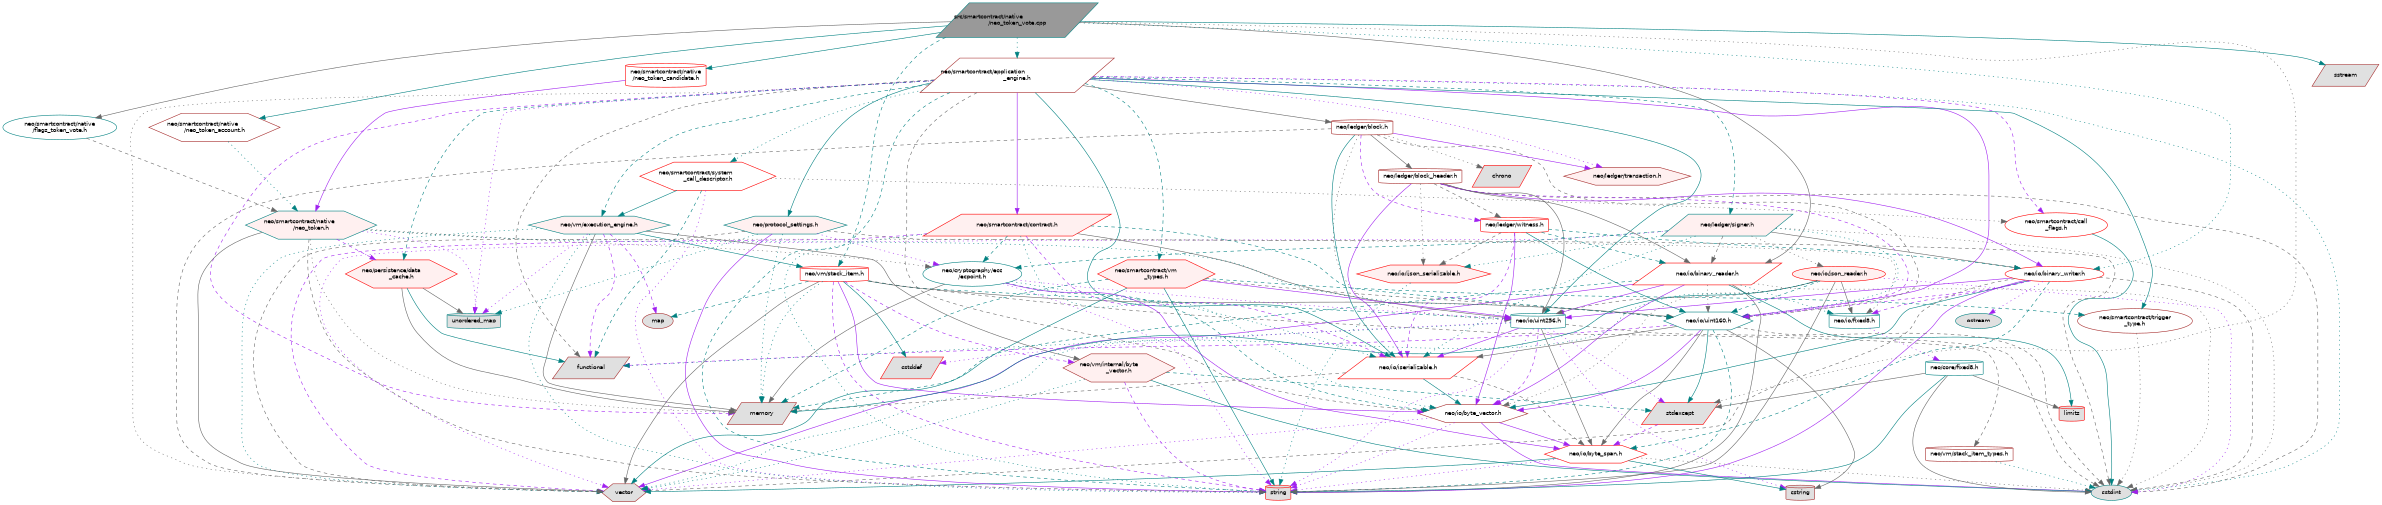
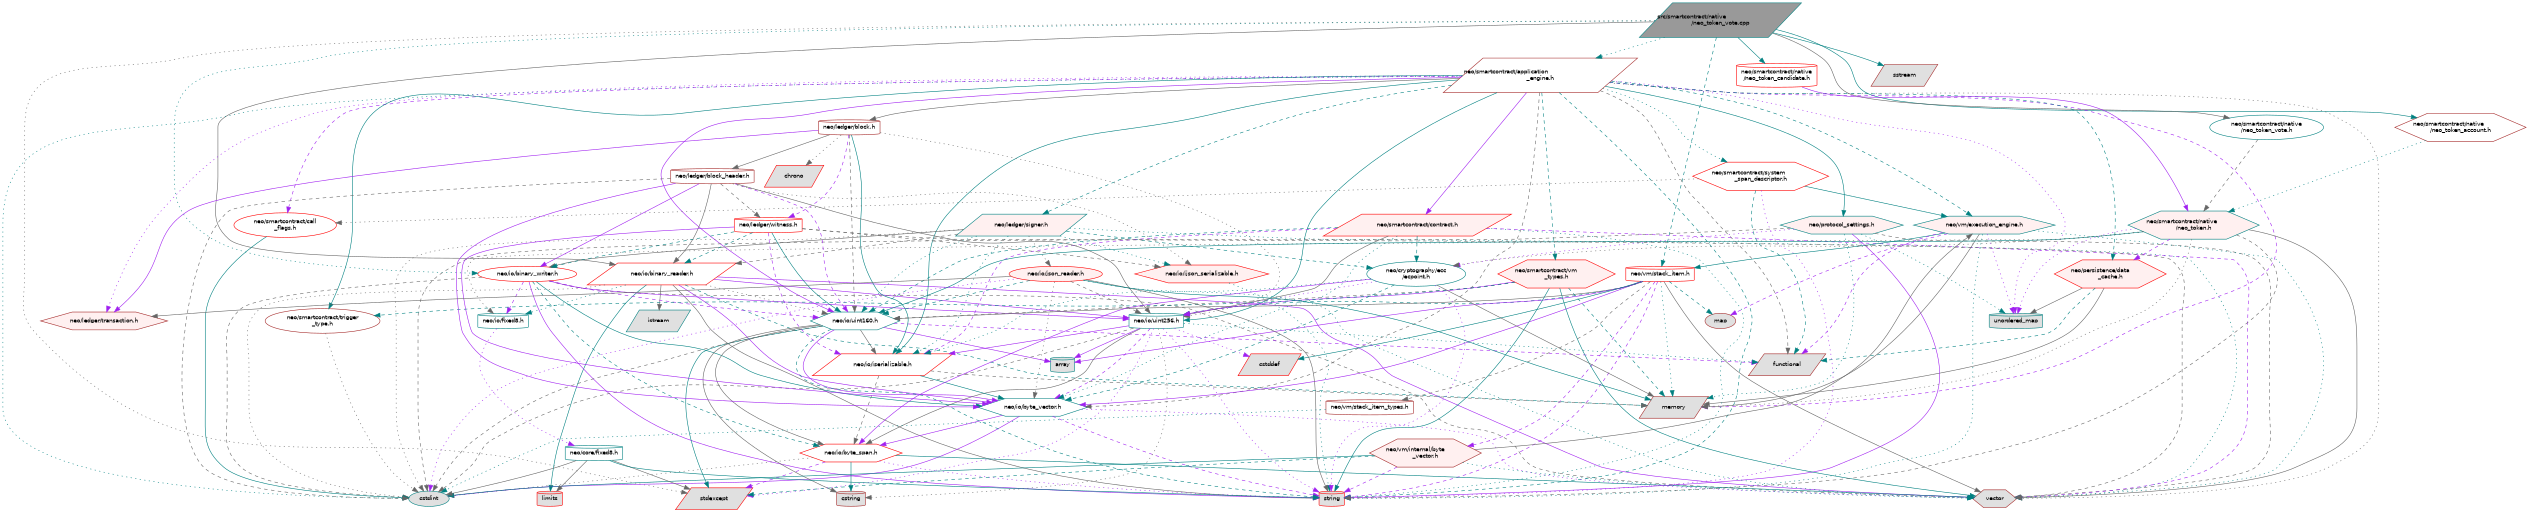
(60, 127) -> (2267, 127)
(444, 176) -> (1663, 243)
(708, 176) -> (1761, 176)
(1020, 245) -> (1508, 242)
(503, 248) -> (2206, 278)
(1349, 266) -> (557, 383)
(882, 267) -> (1755, 410)
(1846, 296) -> (563, 295)
none -> (658, 321)
(1979, 321) -> none
(472, 341) -> (1977, 344)
none -> (1063, 365)
(1473, 414) -> (1033, 407)
(1640, 427) -> (1111, 477)
(1630, 438) -> (788, 474)
(1376, 456) -> (1161, 457)
